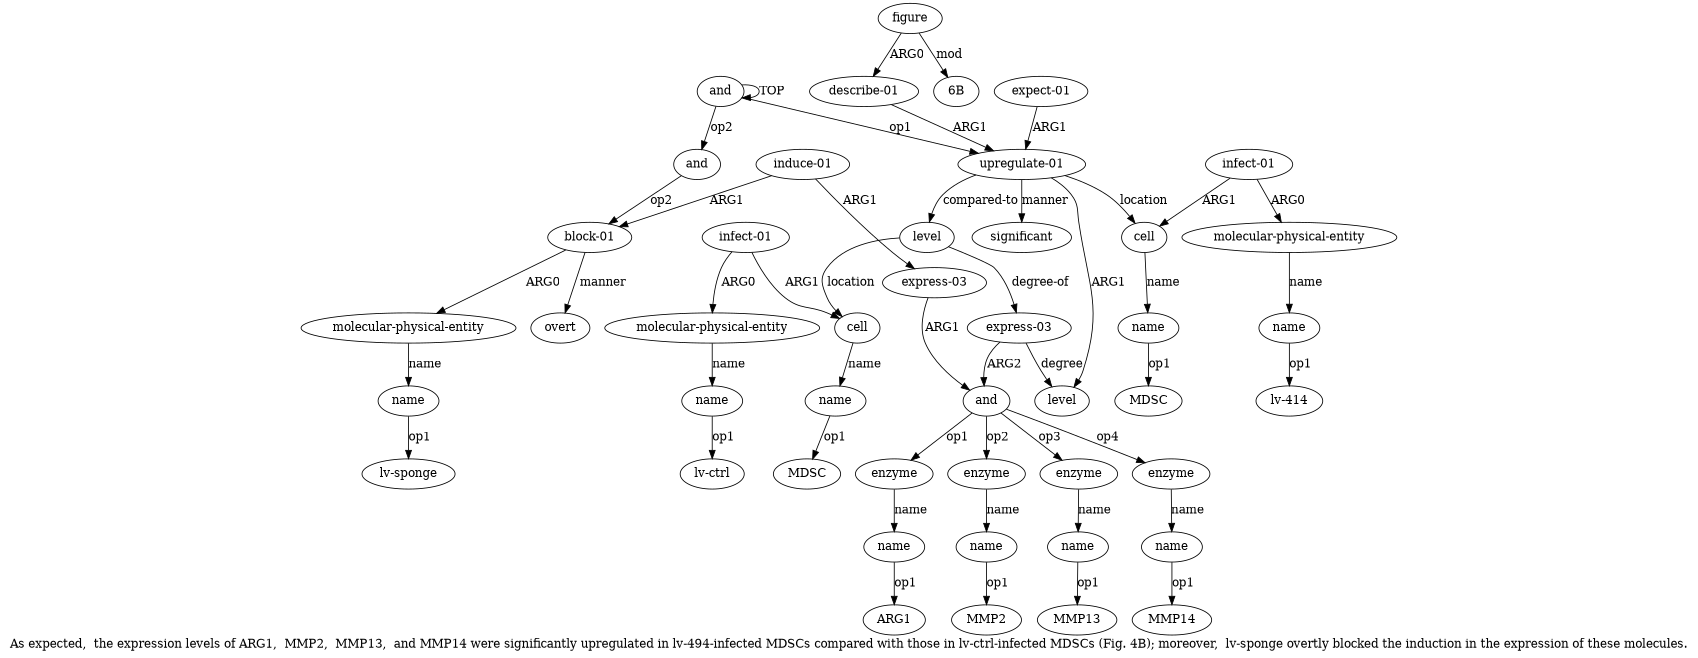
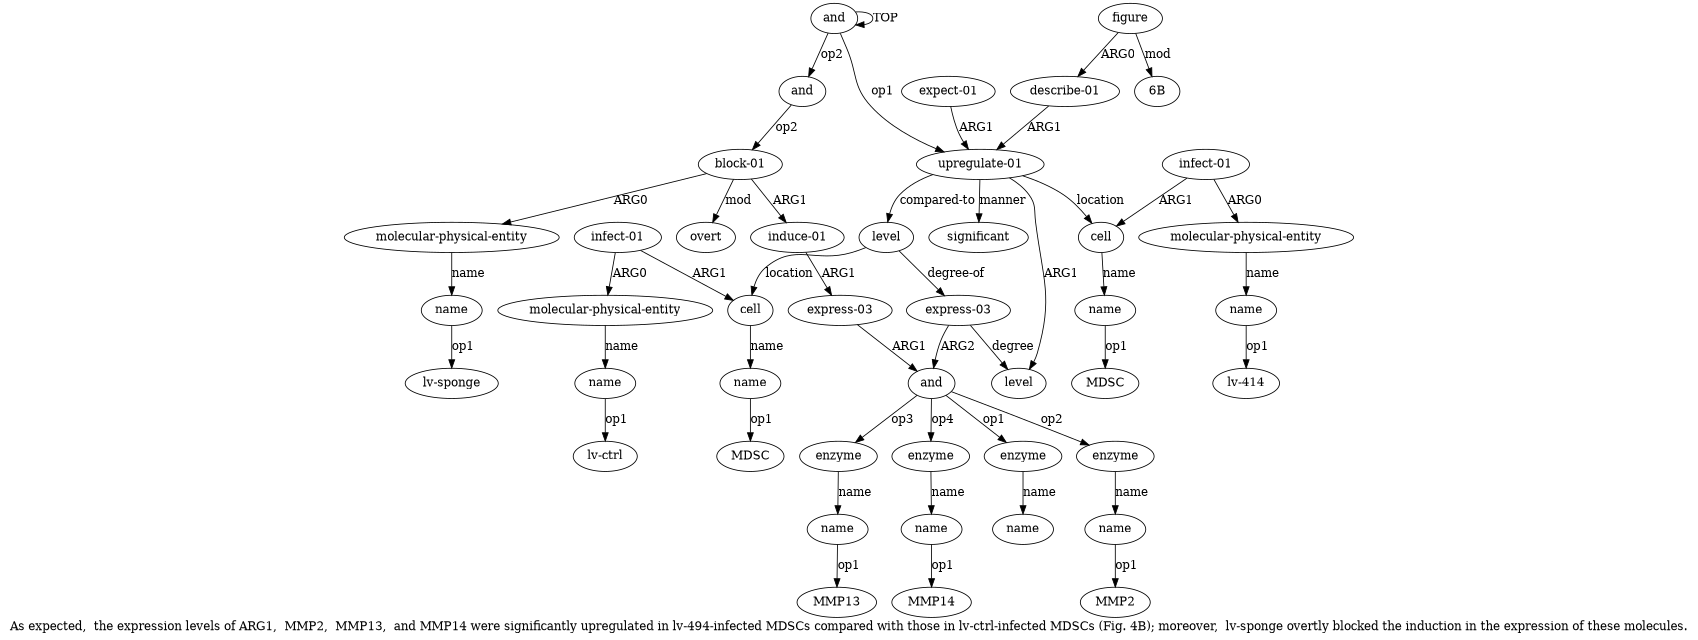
(700, 200) -> (766, 197)
(603, 283) -> (738, 201)
(894, 620) -> none
